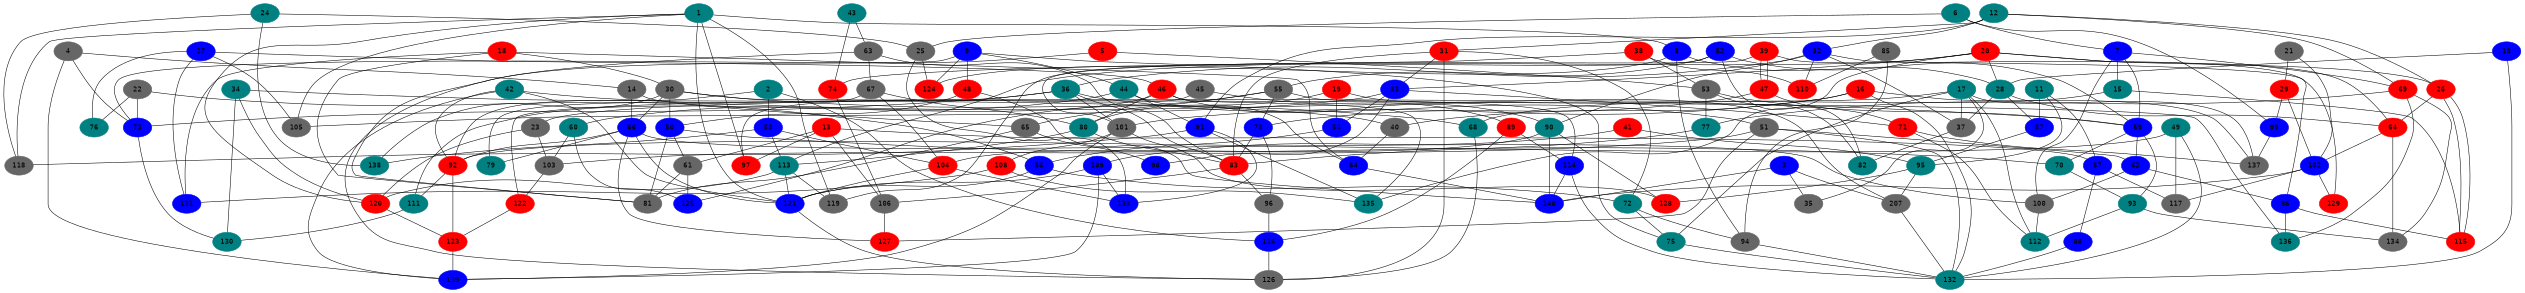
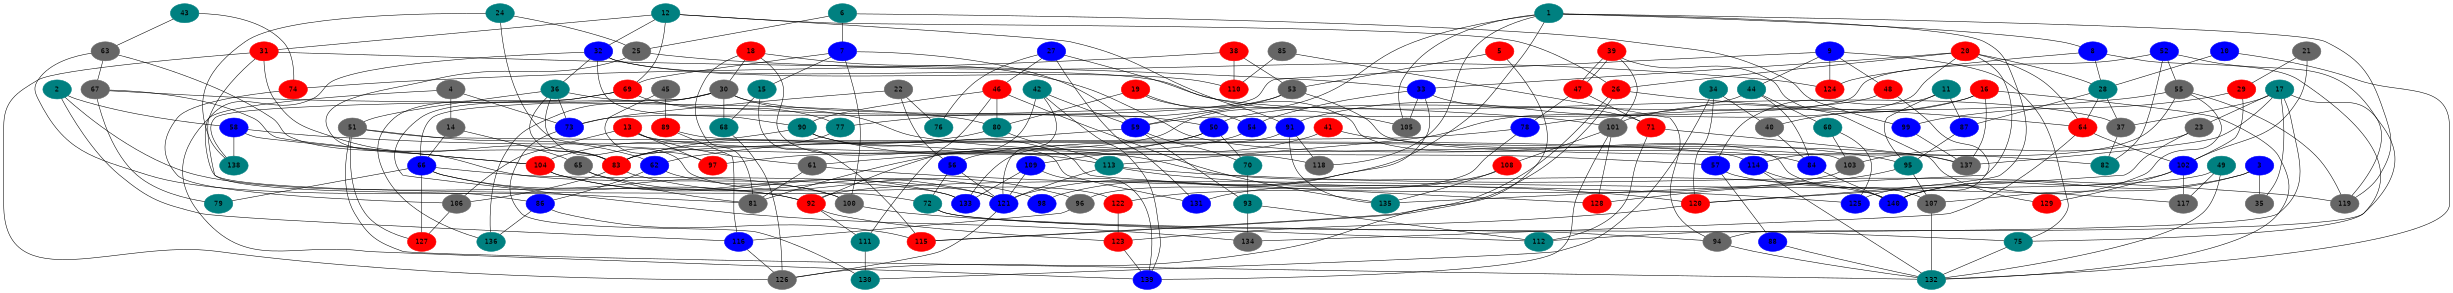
(1151, 107) -> (2278, 128)
none -> (1341, 151)
(1896, 204) -> (1931, 204)
